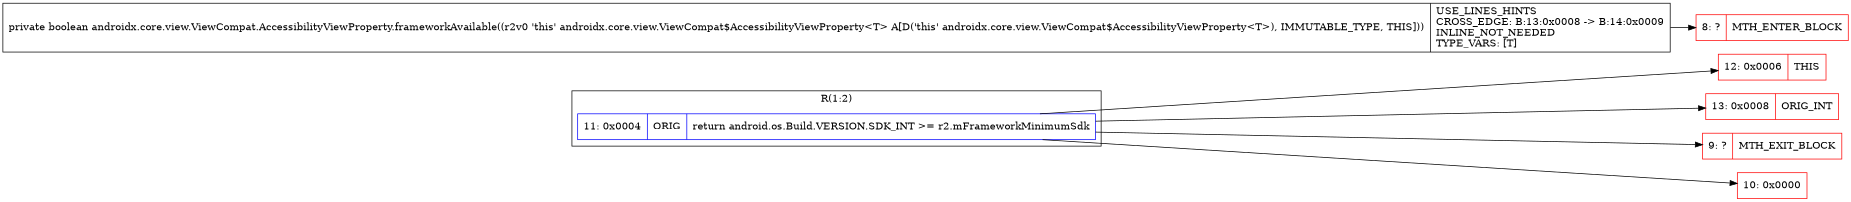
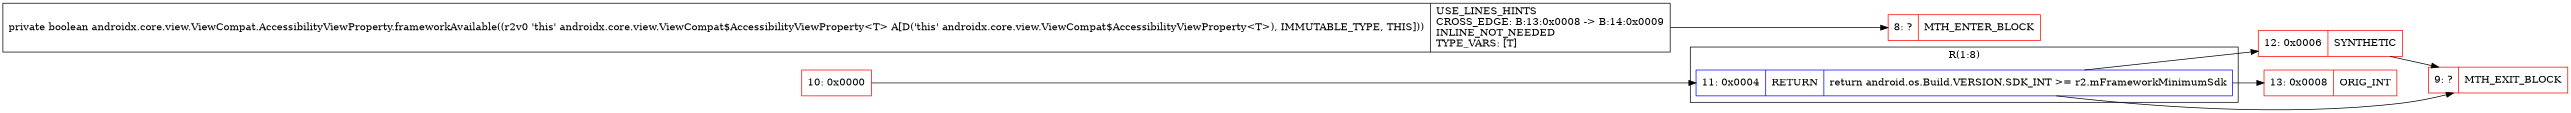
none -> (2411, 61)
(1807, 67) -> (2365, 43)
(837, 99) -> (1964, 55)
(667, 126) -> (1795, 83)
(1386, 161) -> (1280, 83)
